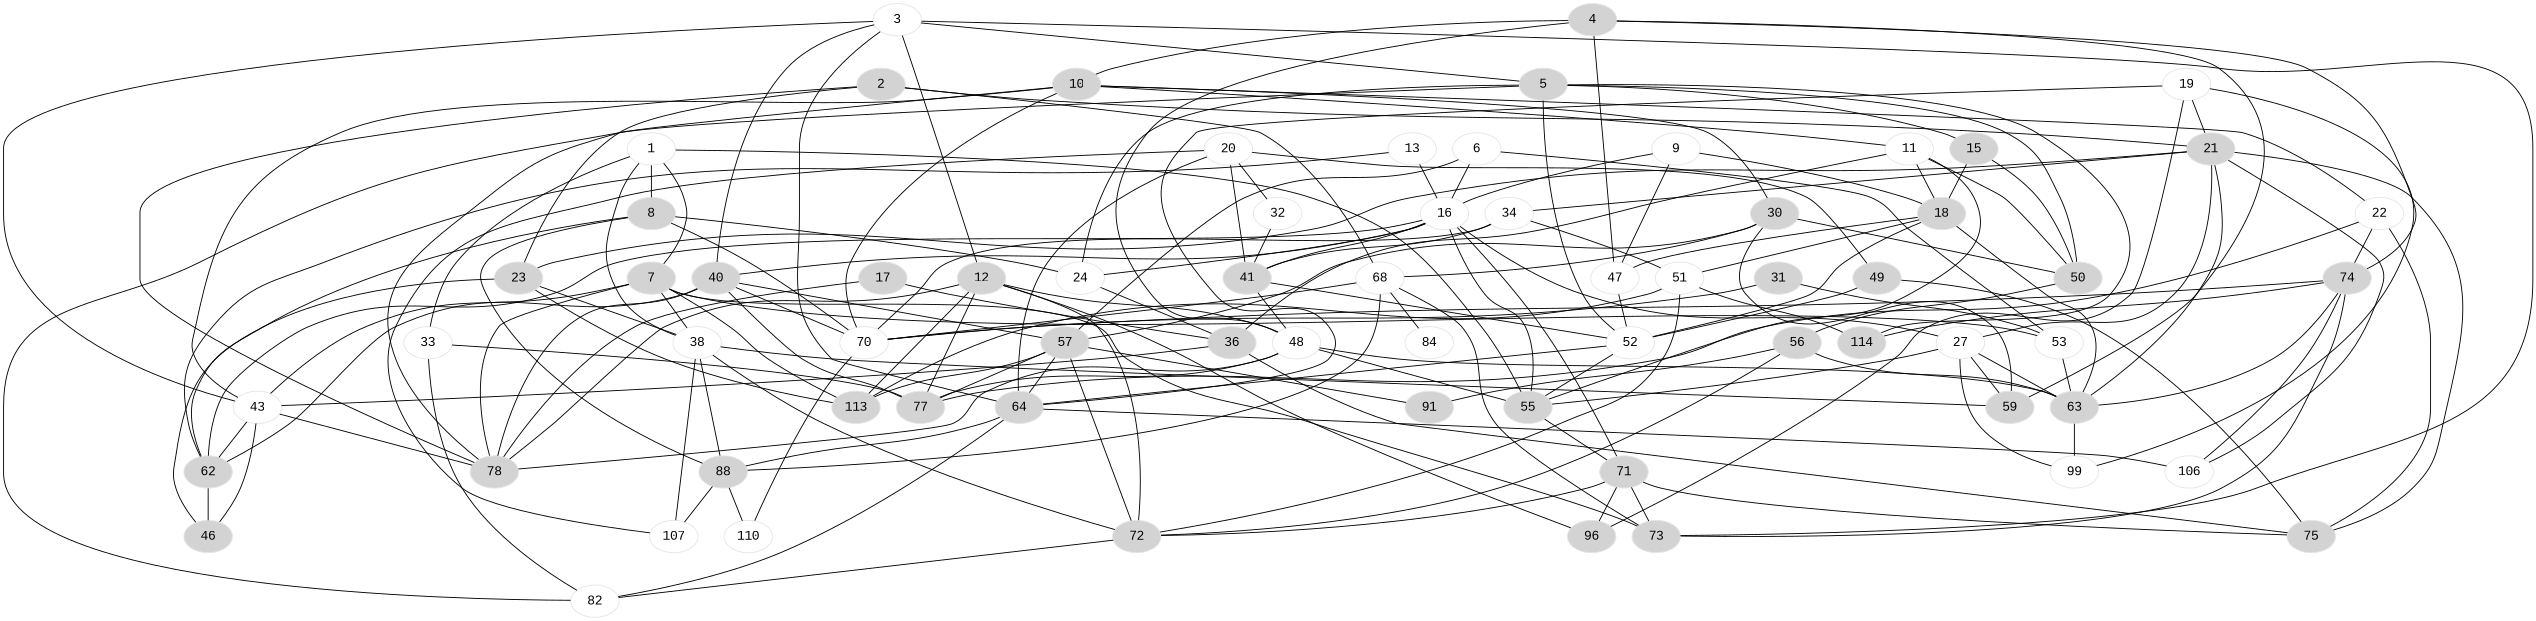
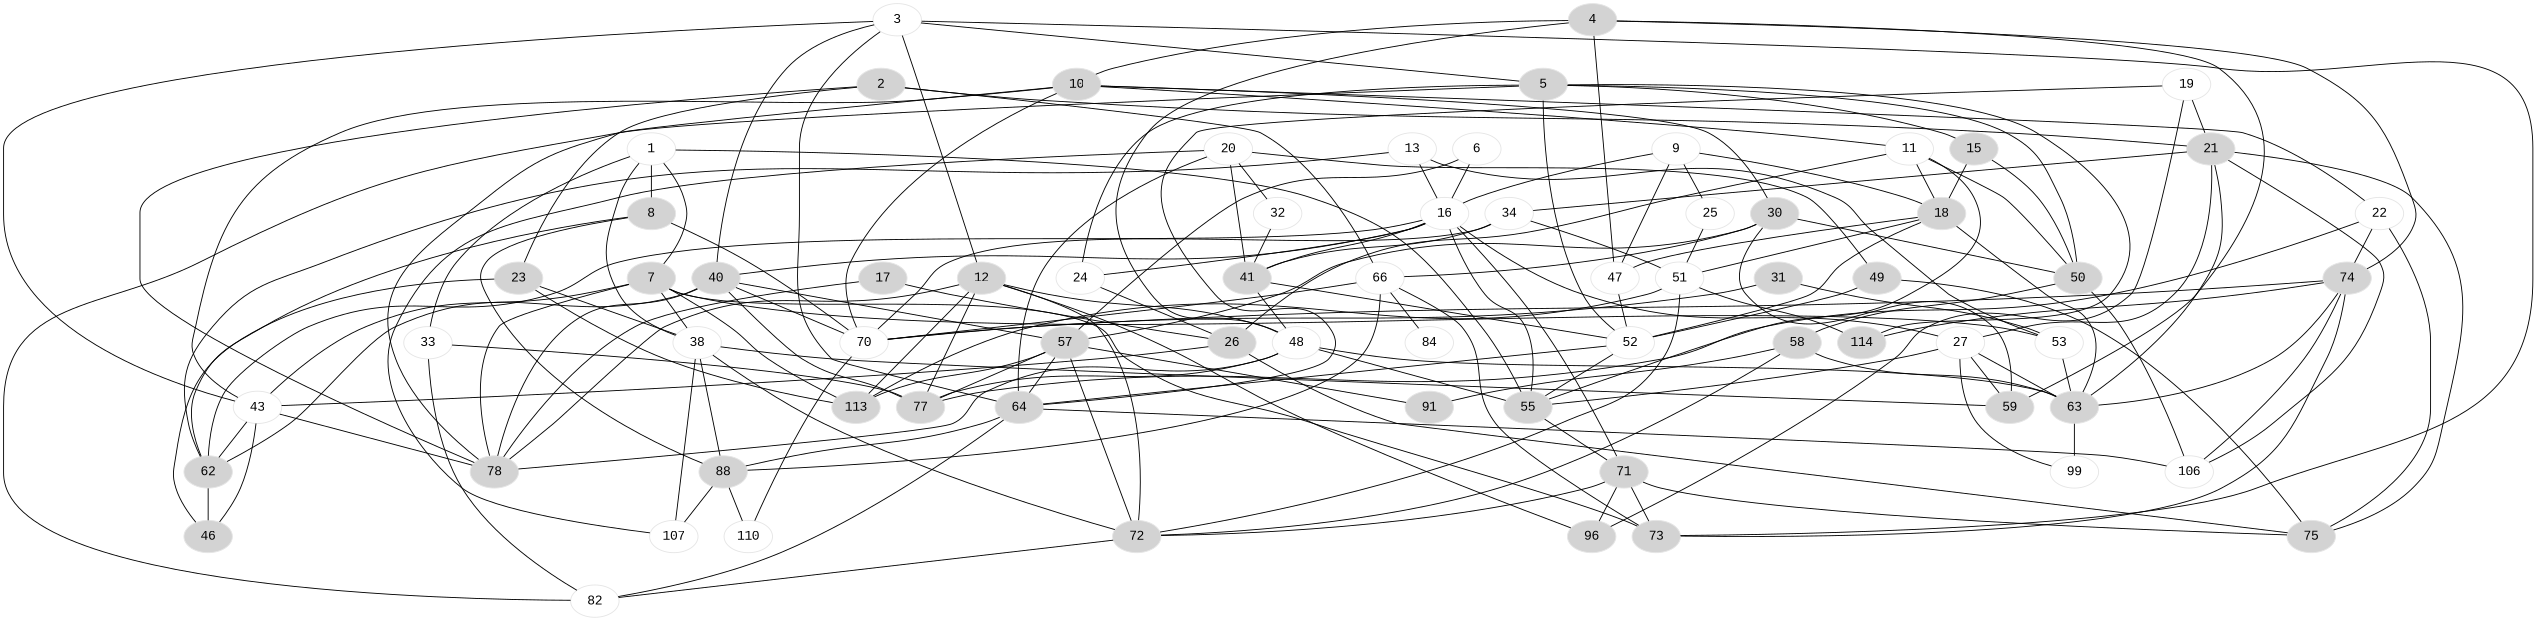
(1839, 190) -> (1741, 171)
(1400, 200) -> none
none -> (1710, 214)
(915, 246) -> none
(1380, 278) -> (1380, 278)
(2392, 278) -> none
(1232, 343) -> (1232, 343)
(1797, 343) -> (1797, 343)
none -> (2146, 369)
